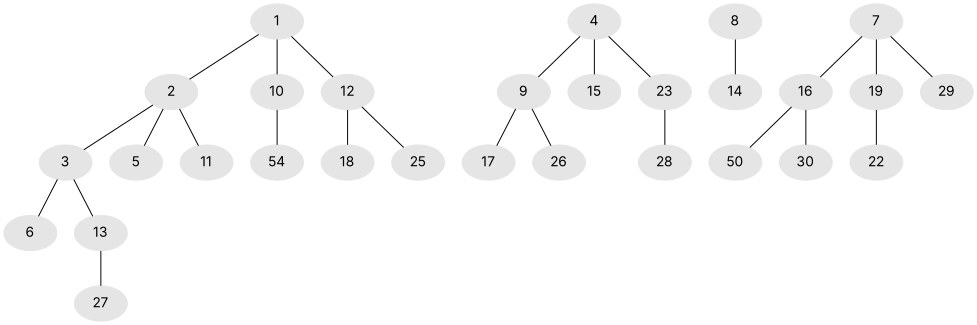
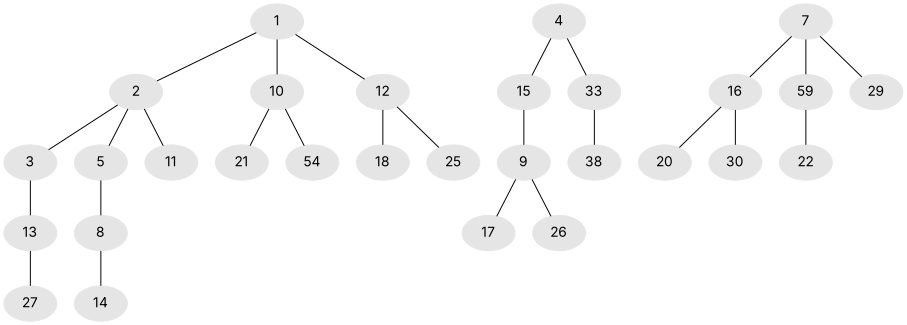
(559, 57) -> (524, 127)
(665, 92) -> (594, 92)
(876, 92) -> (806, 92)
none -> (242, 163)
(665, 163) -> (594, 163)
(735, 163) -> (665, 163)
none -> (101, 198)
(30, 233) -> none
